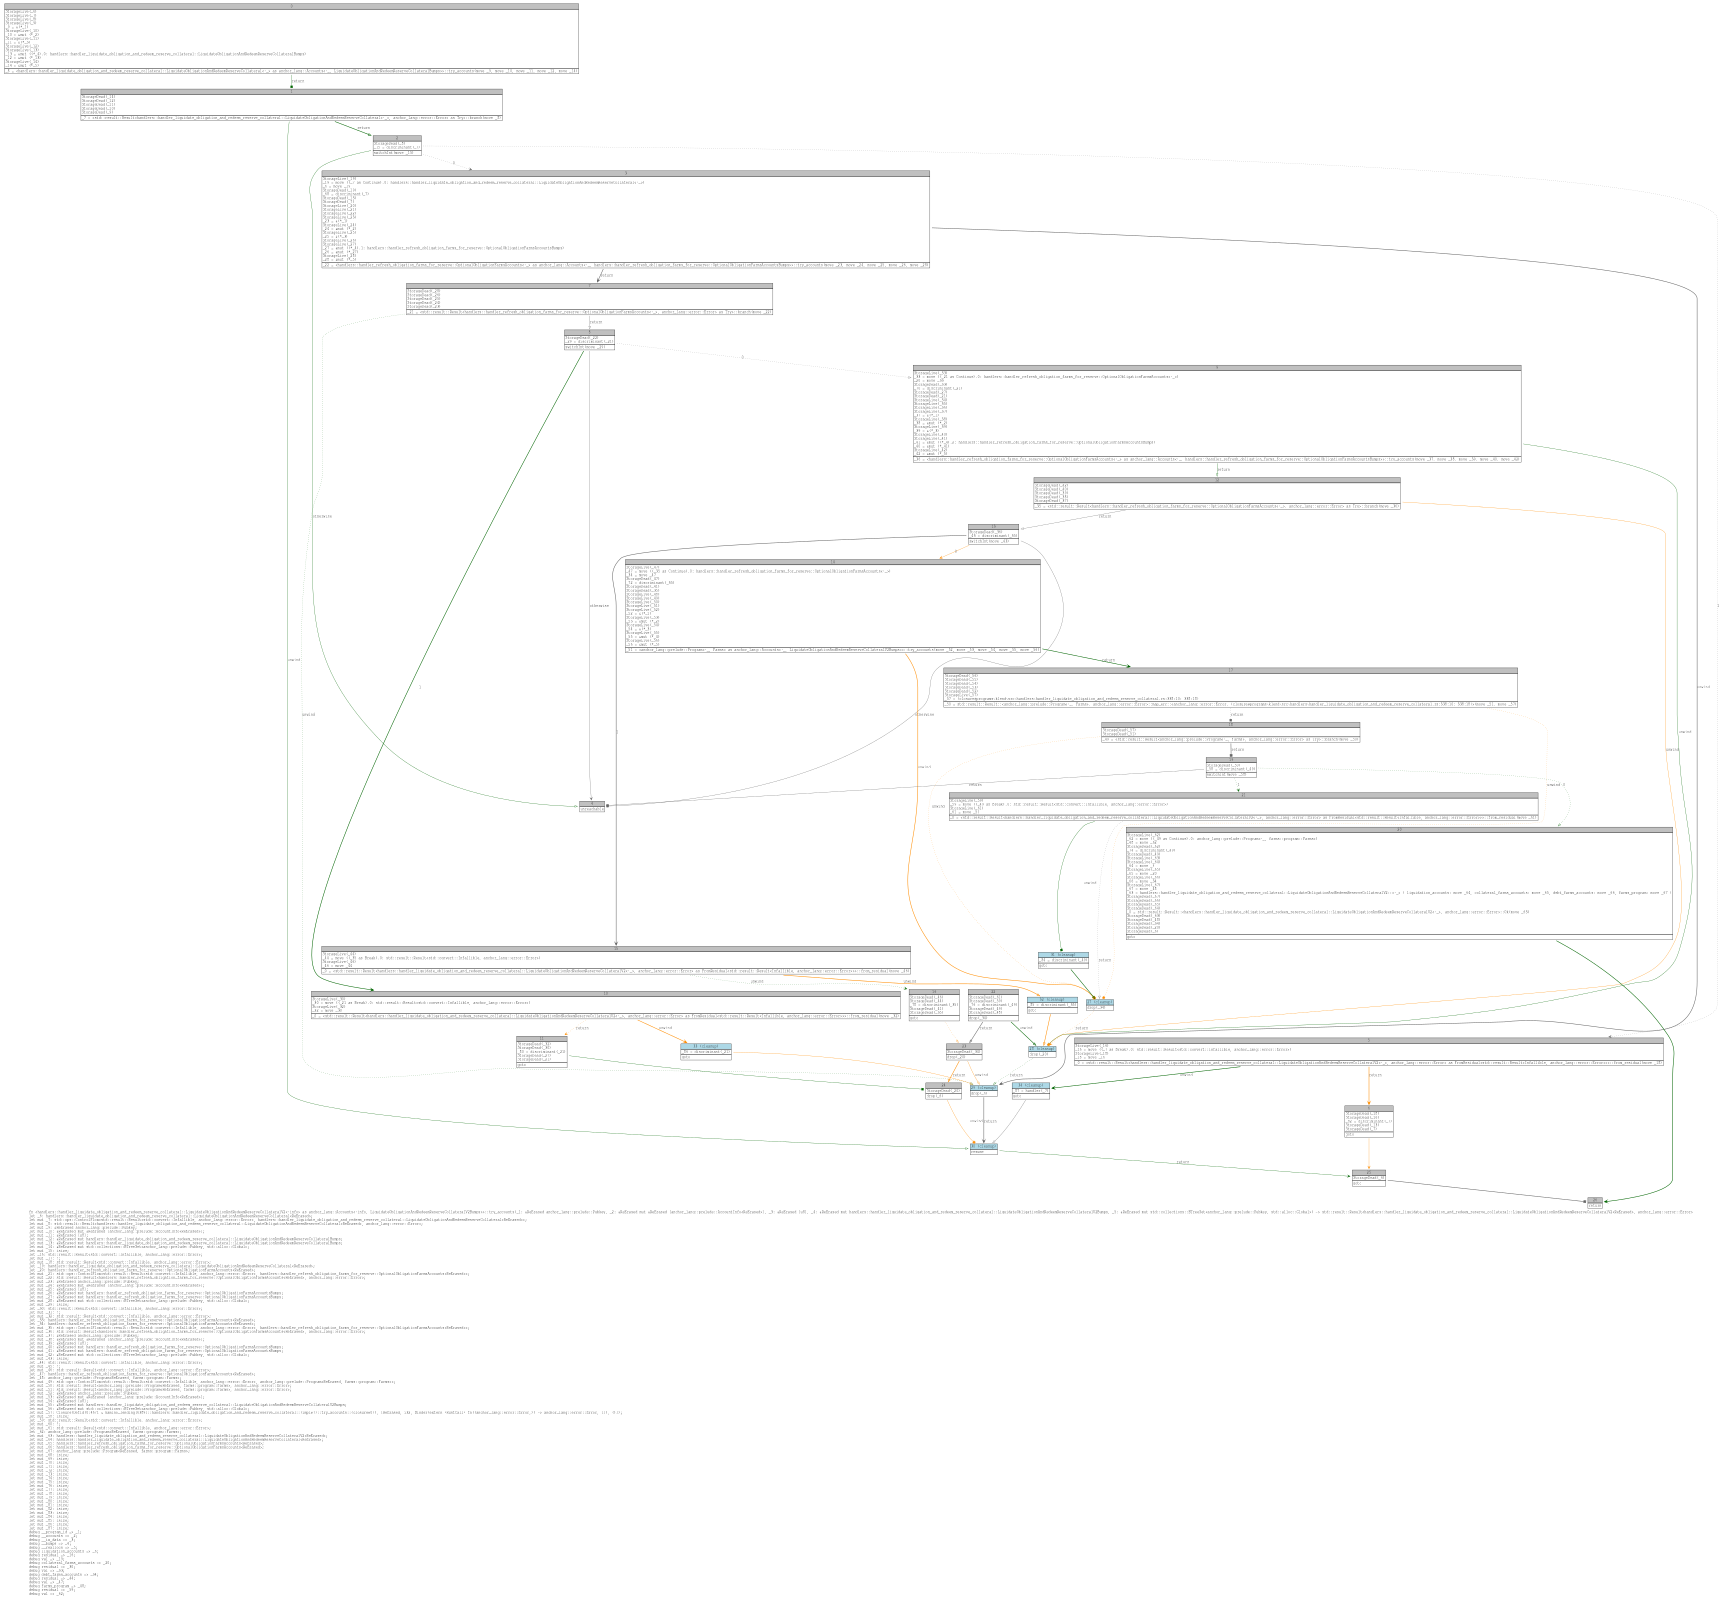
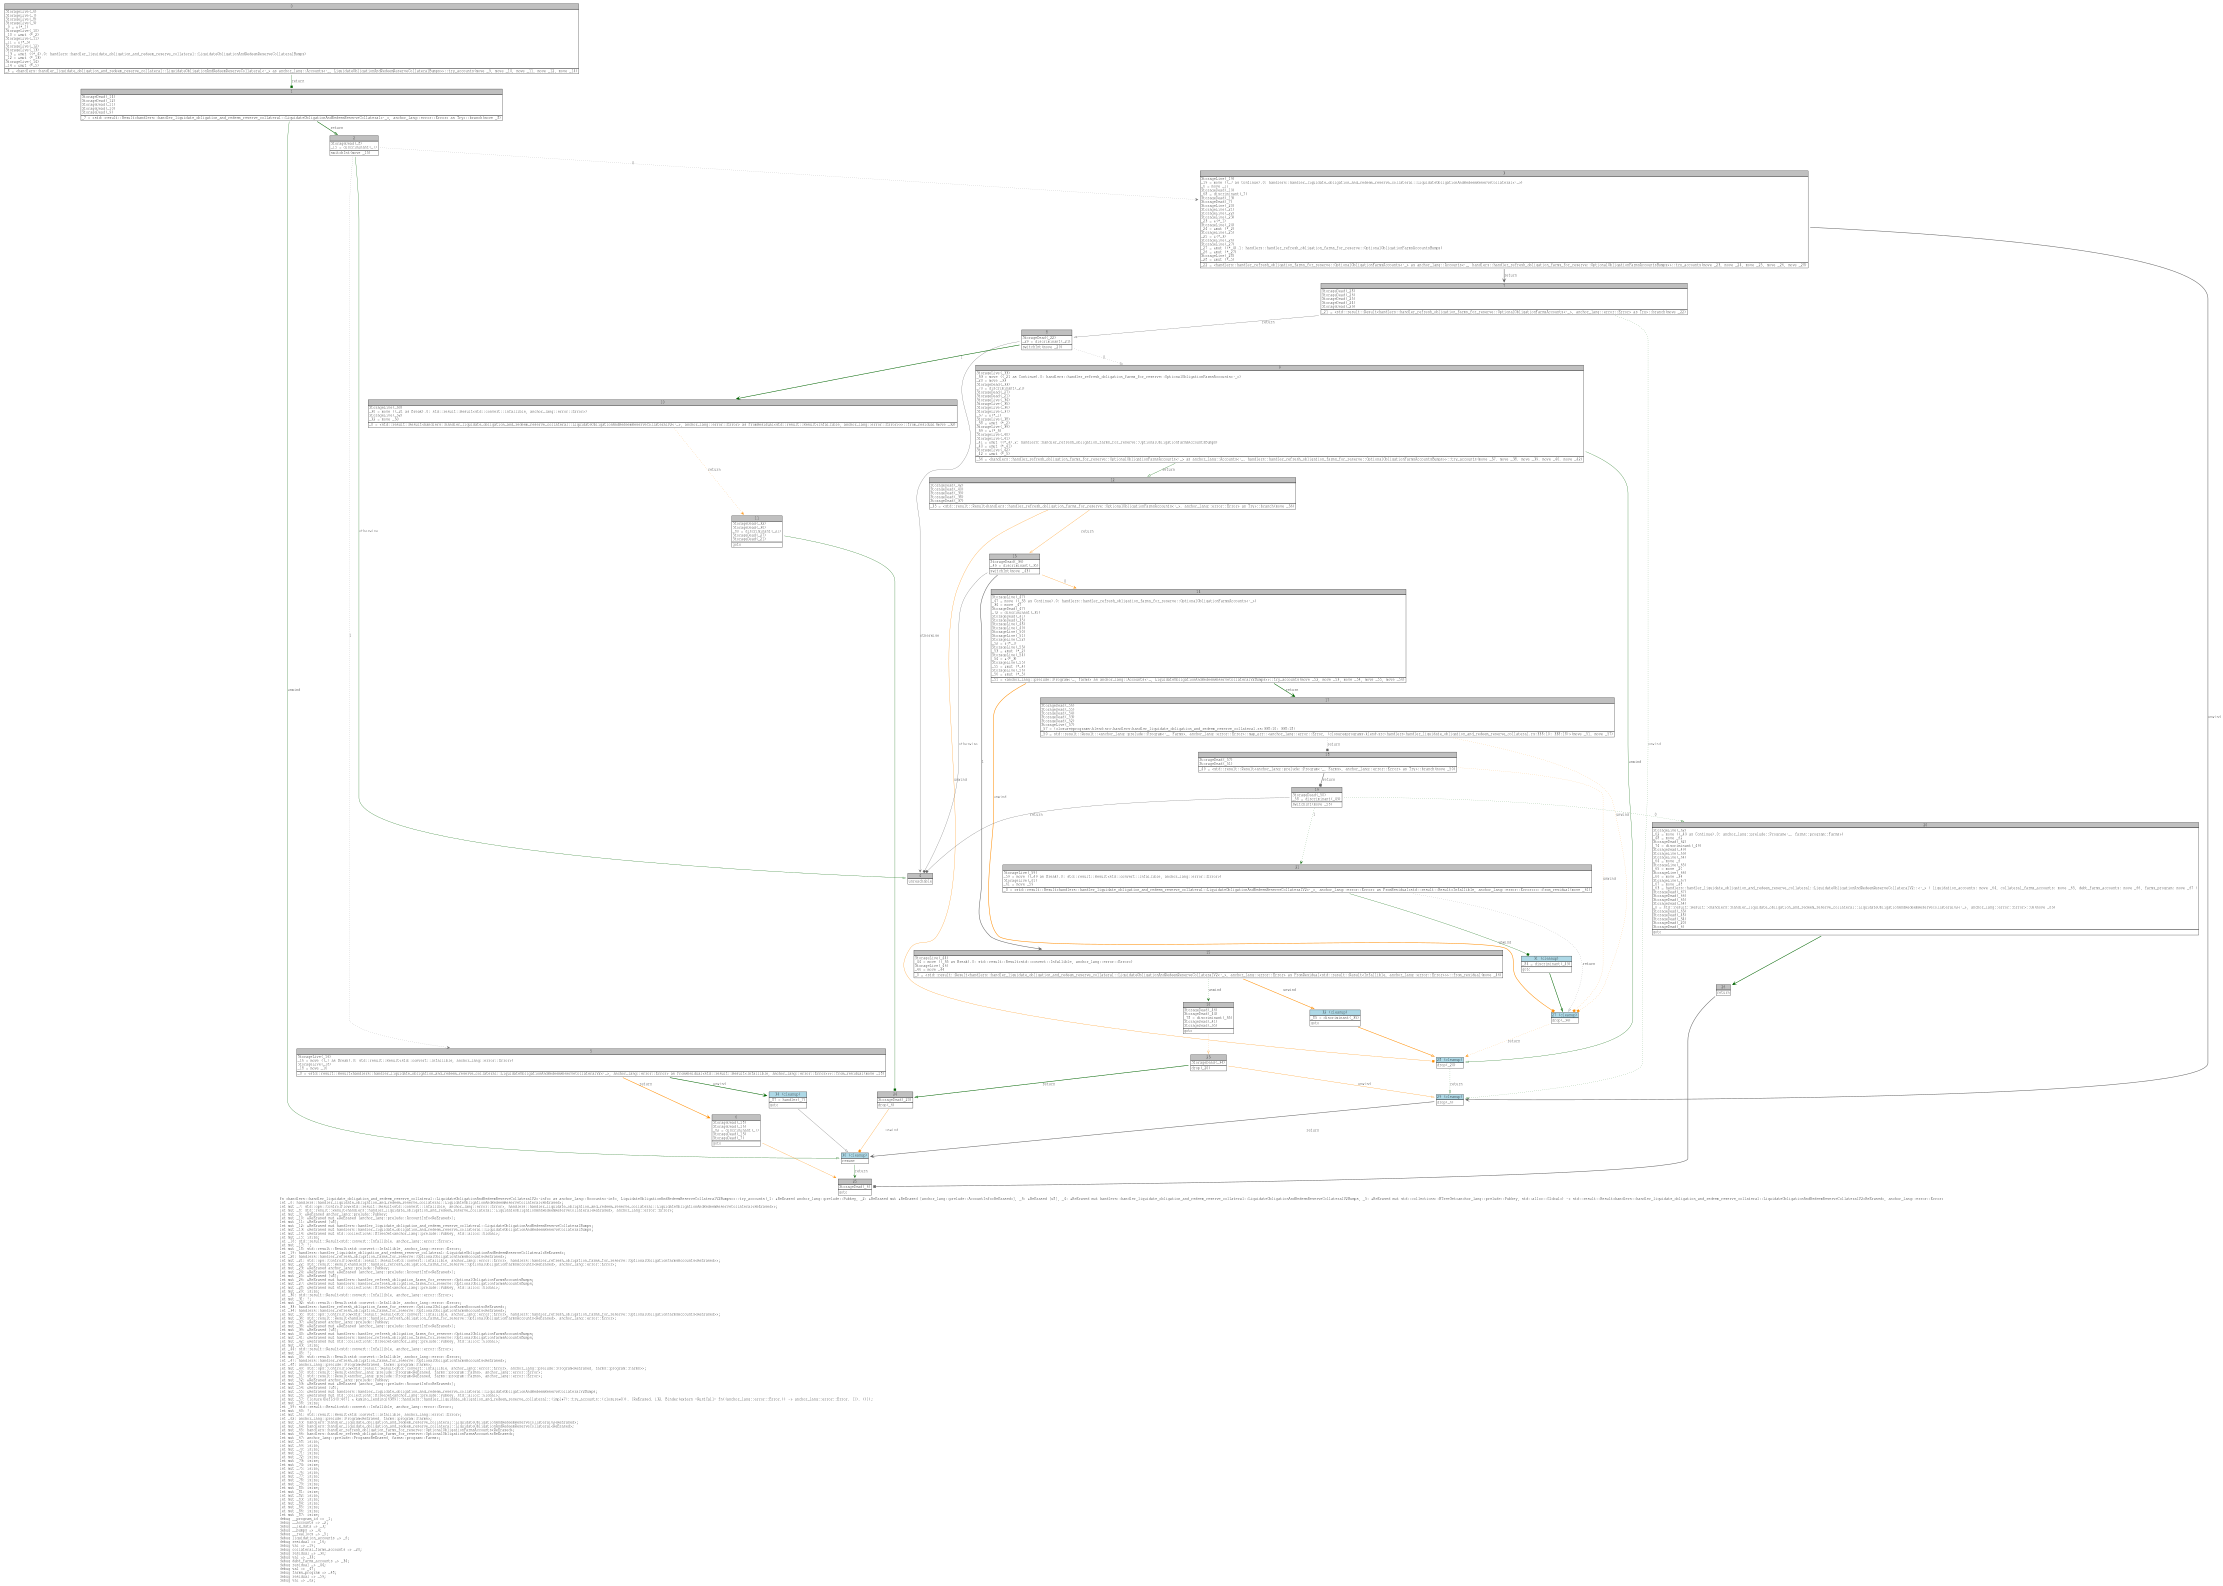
(1075, 519) -> (1061, 531)
(993, 1005) -> none
(706, 1052) -> none
(954, 1070) -> (1053, 1081)
(1485, 1191) -> (1368, 1179)
